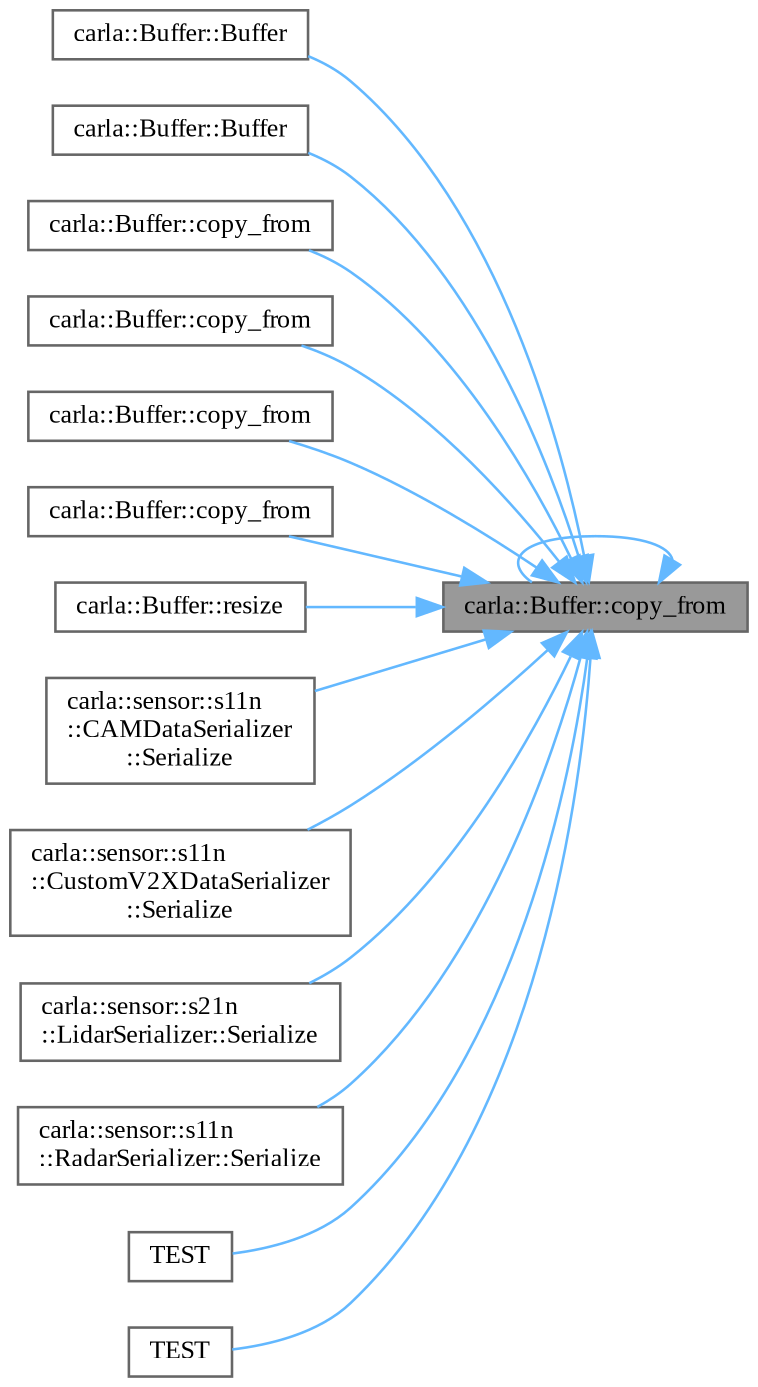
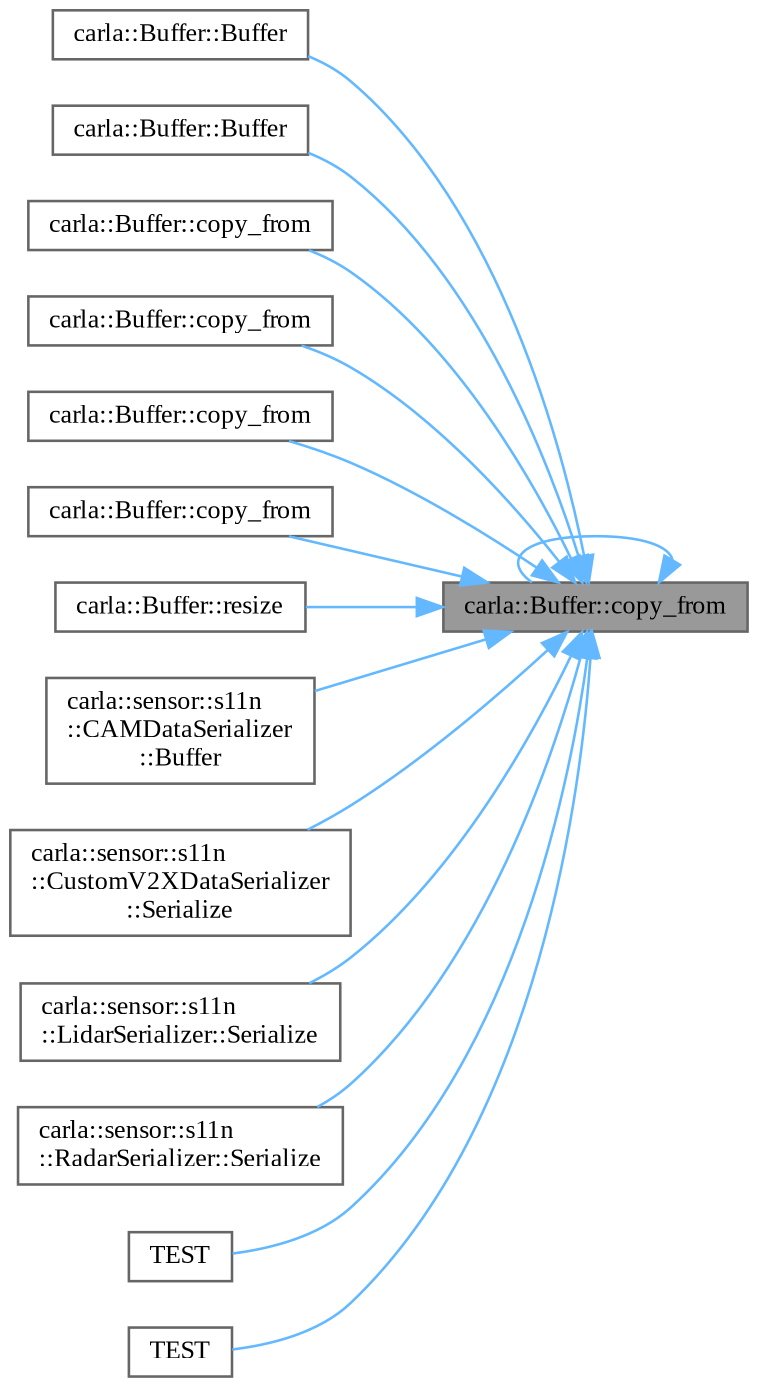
(180, 731) -> (180, 731)
(180, 1022) -> (180, 1022)
